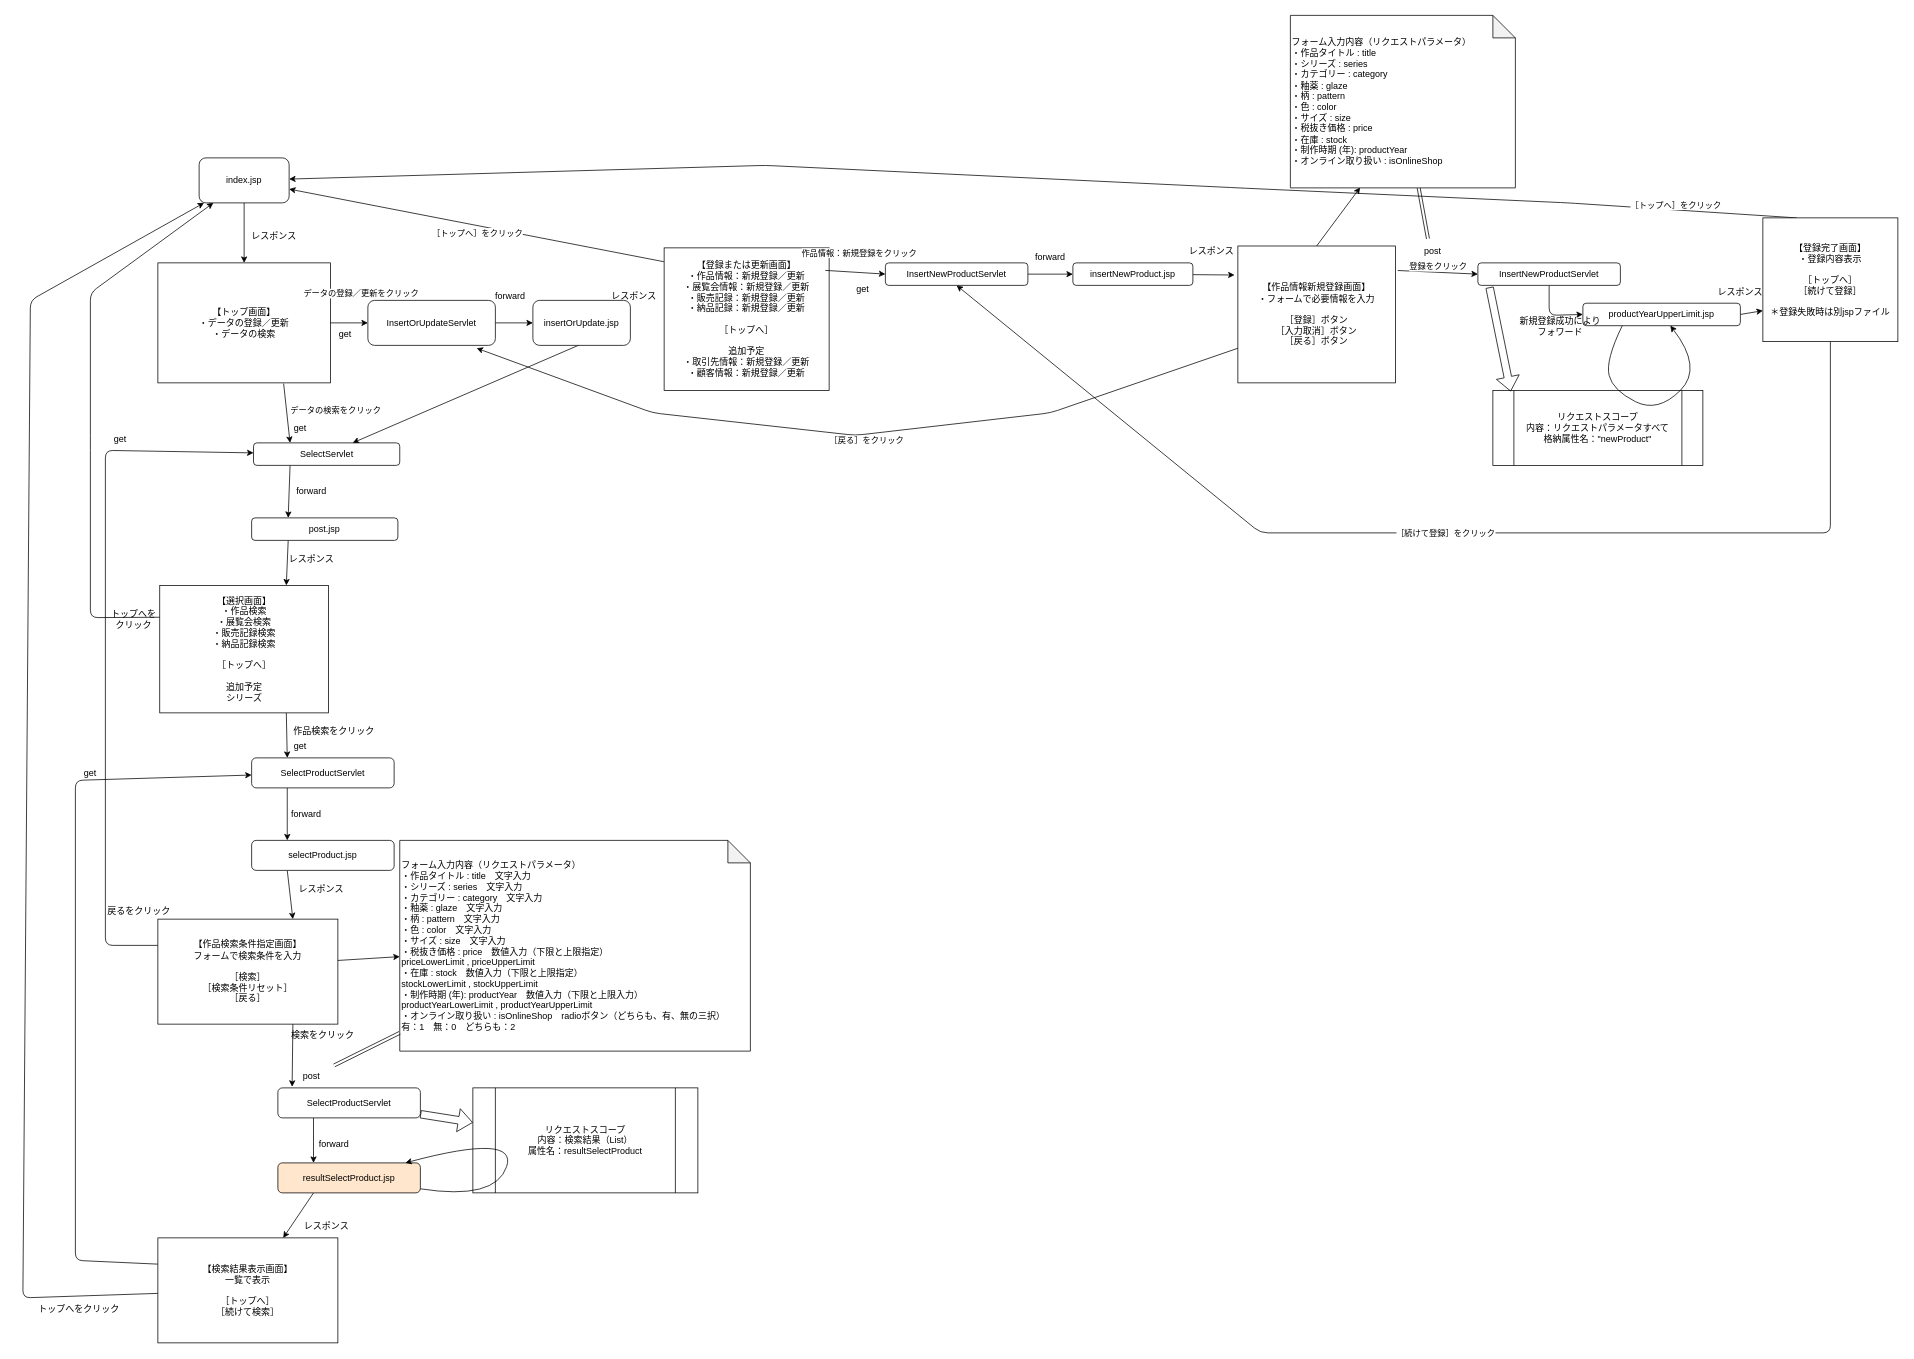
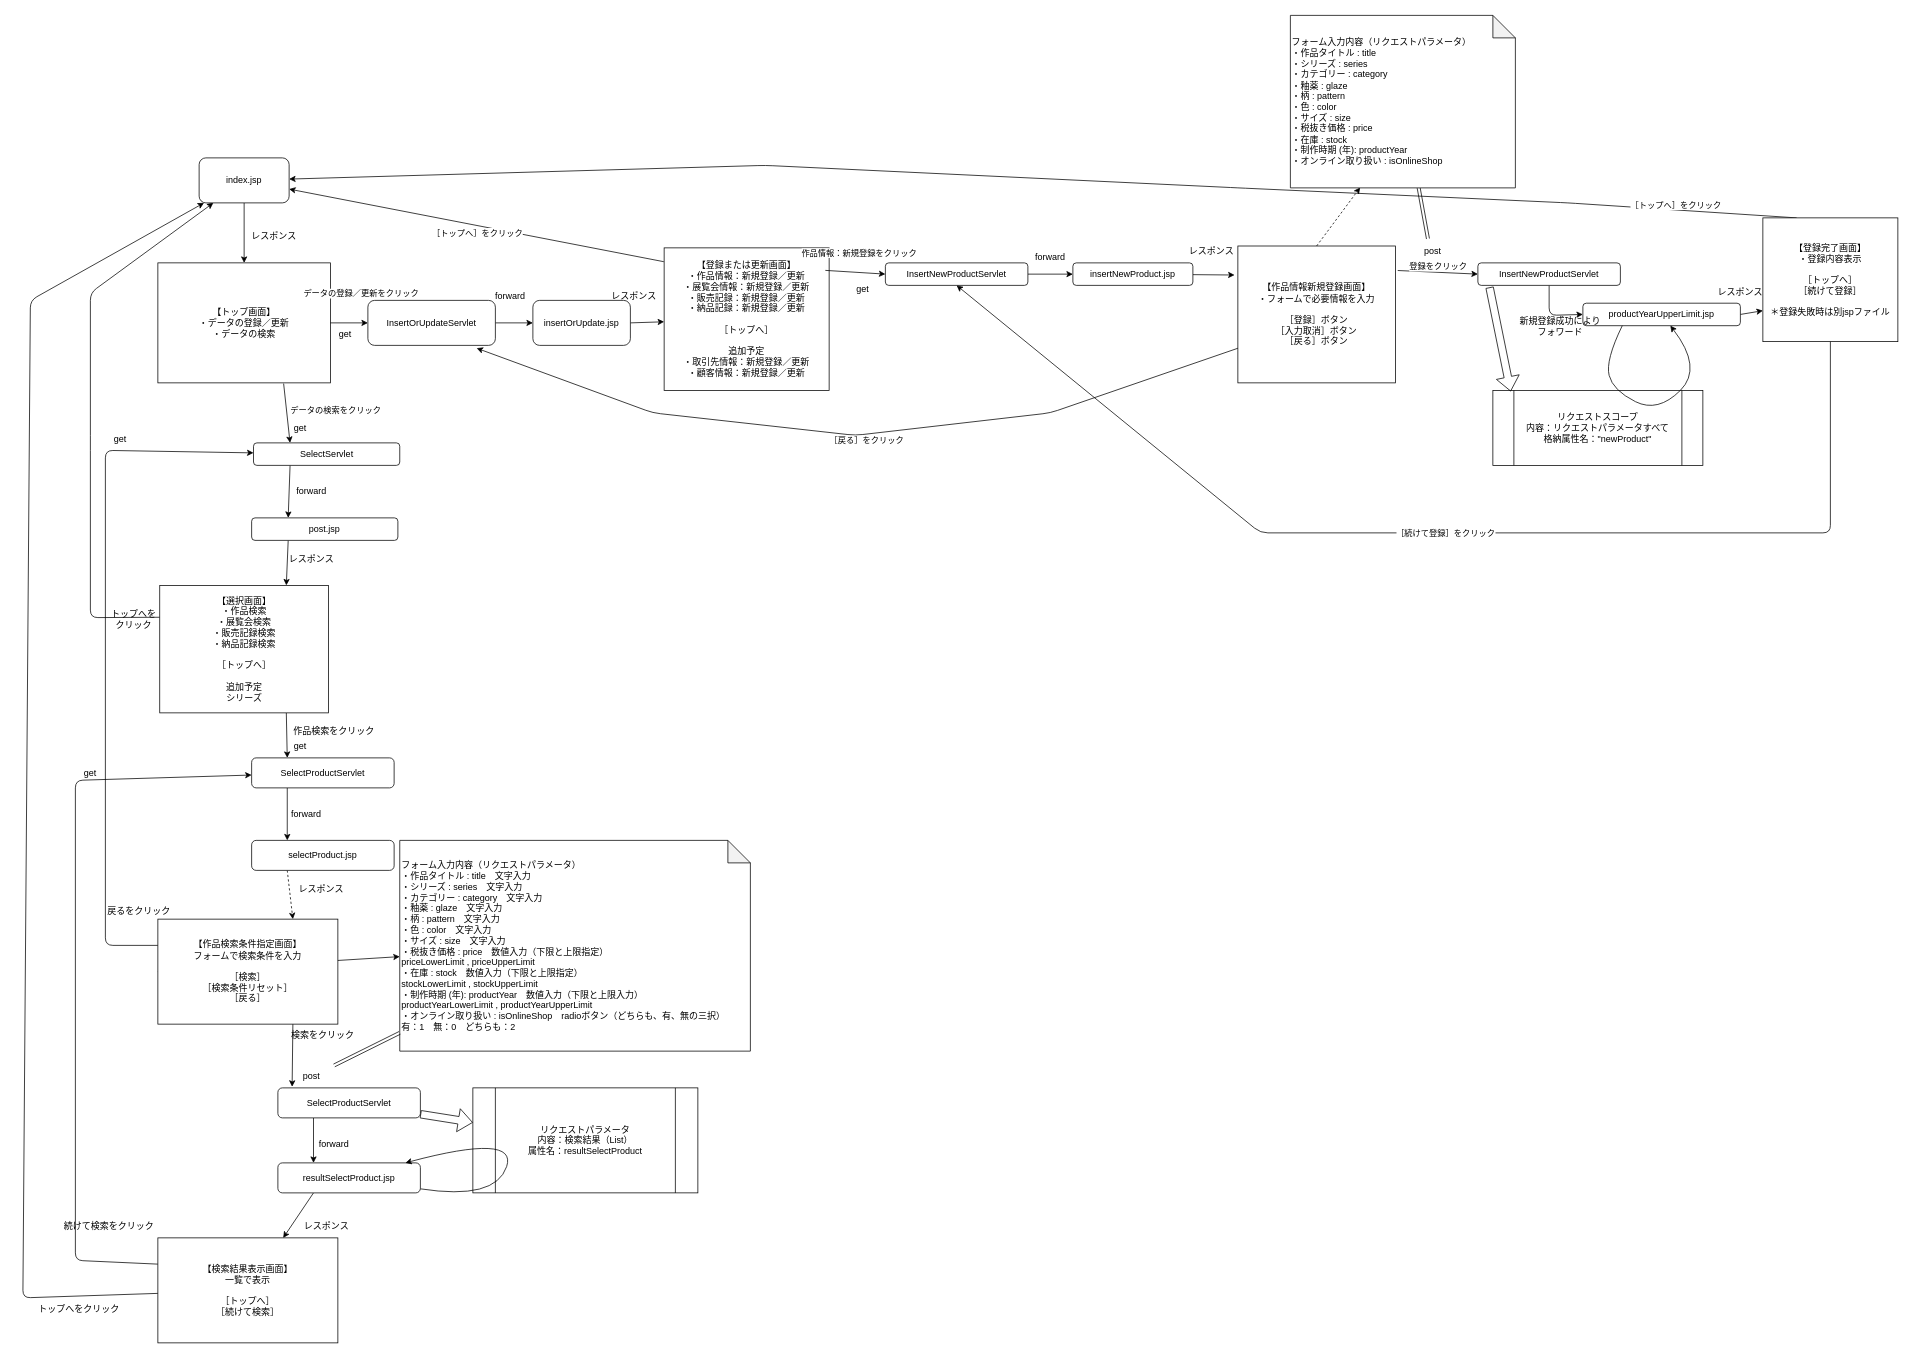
(1337, 219) -> (1337, 219)
(467, 393) -> (645, 322)
(290, 892) -> (290, 892)
(585, 1140) -> (585, 1140)
(349, 1178) -> (349, 1178)
none -> (109, 1227)
